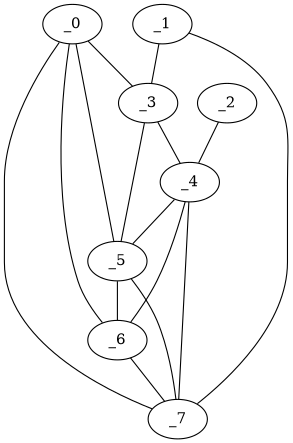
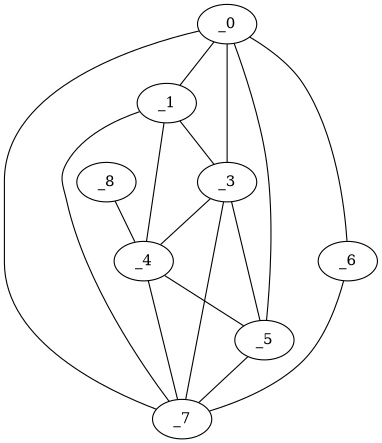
none -> (197, 64)
(227, 103) -> (106, 182)
(164, 265) -> (155, 182)
none -> (206, 291)
(117, 301) -> none
